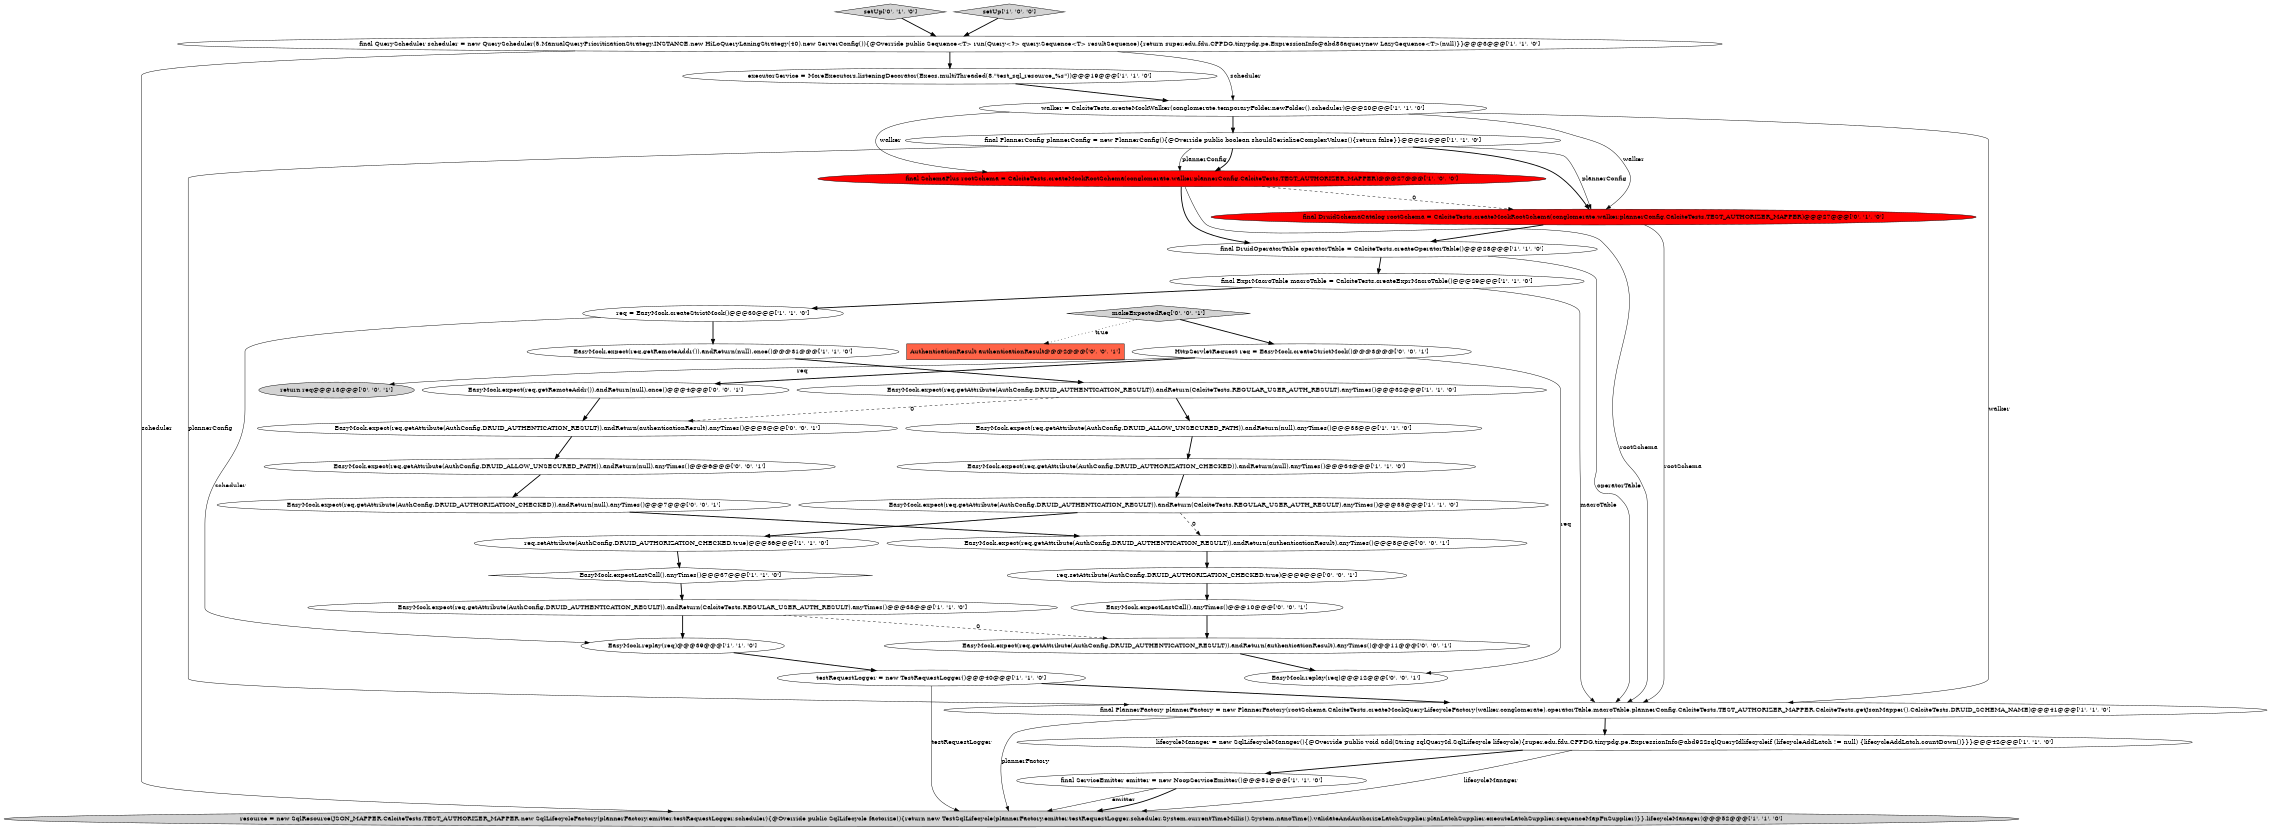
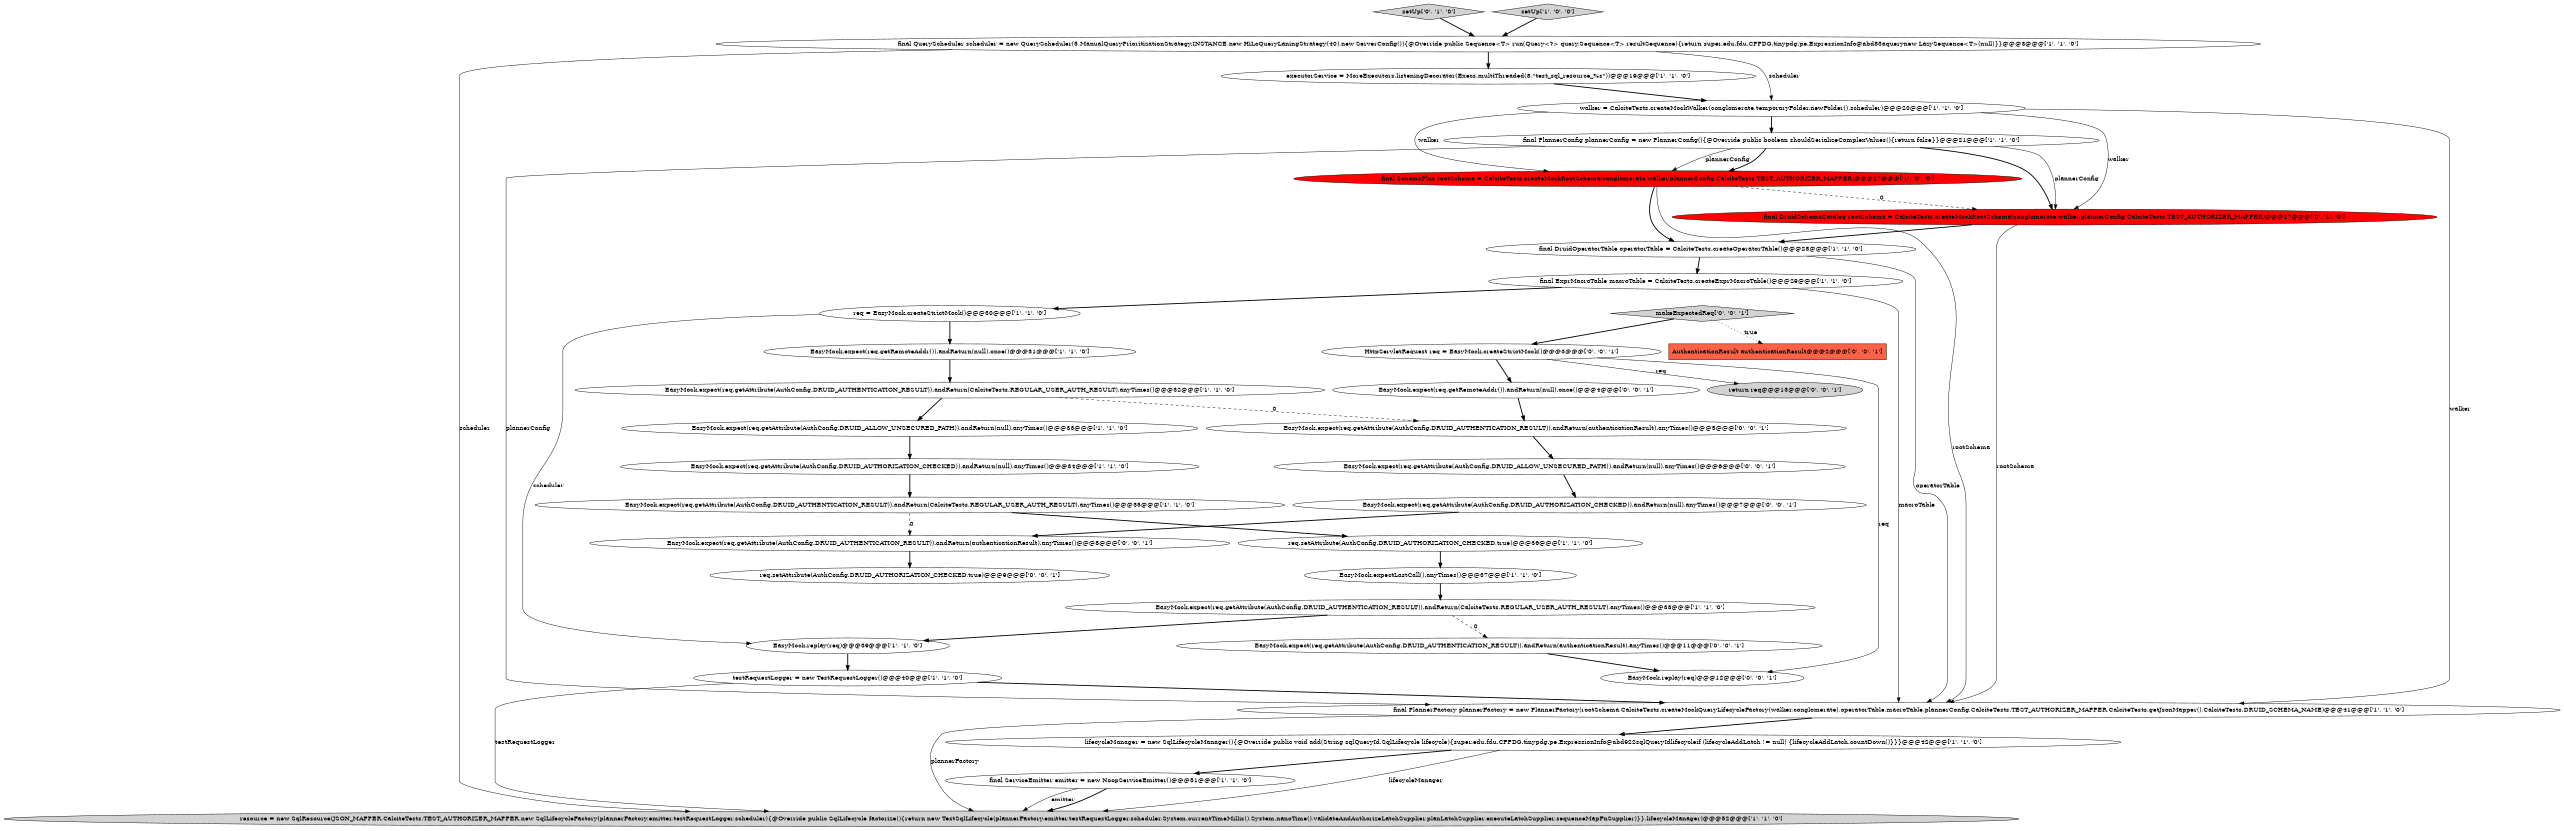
(680, 575) -> (1440, 575)
(1207, 608) -> none
